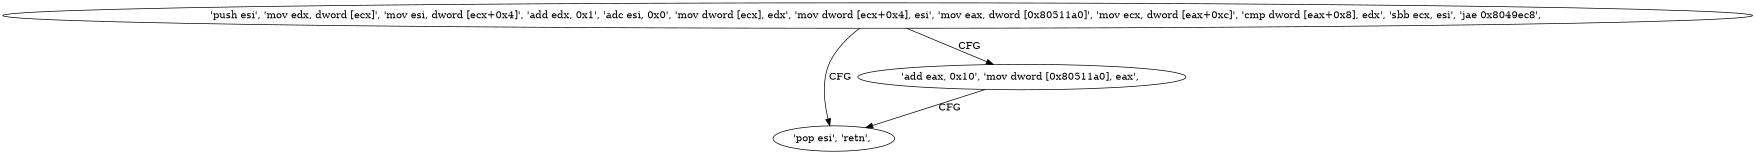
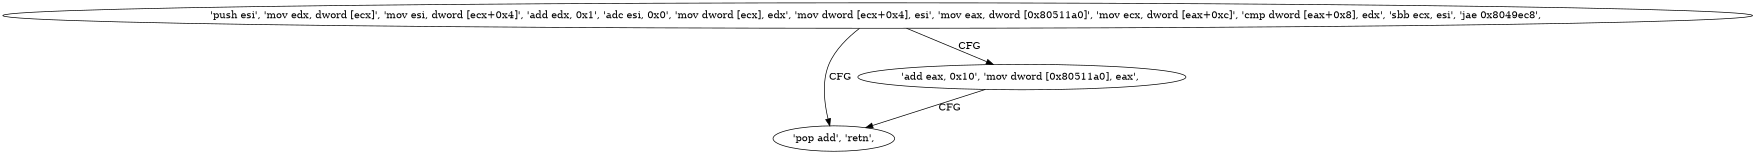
(834, 139) -> (834, 139)
